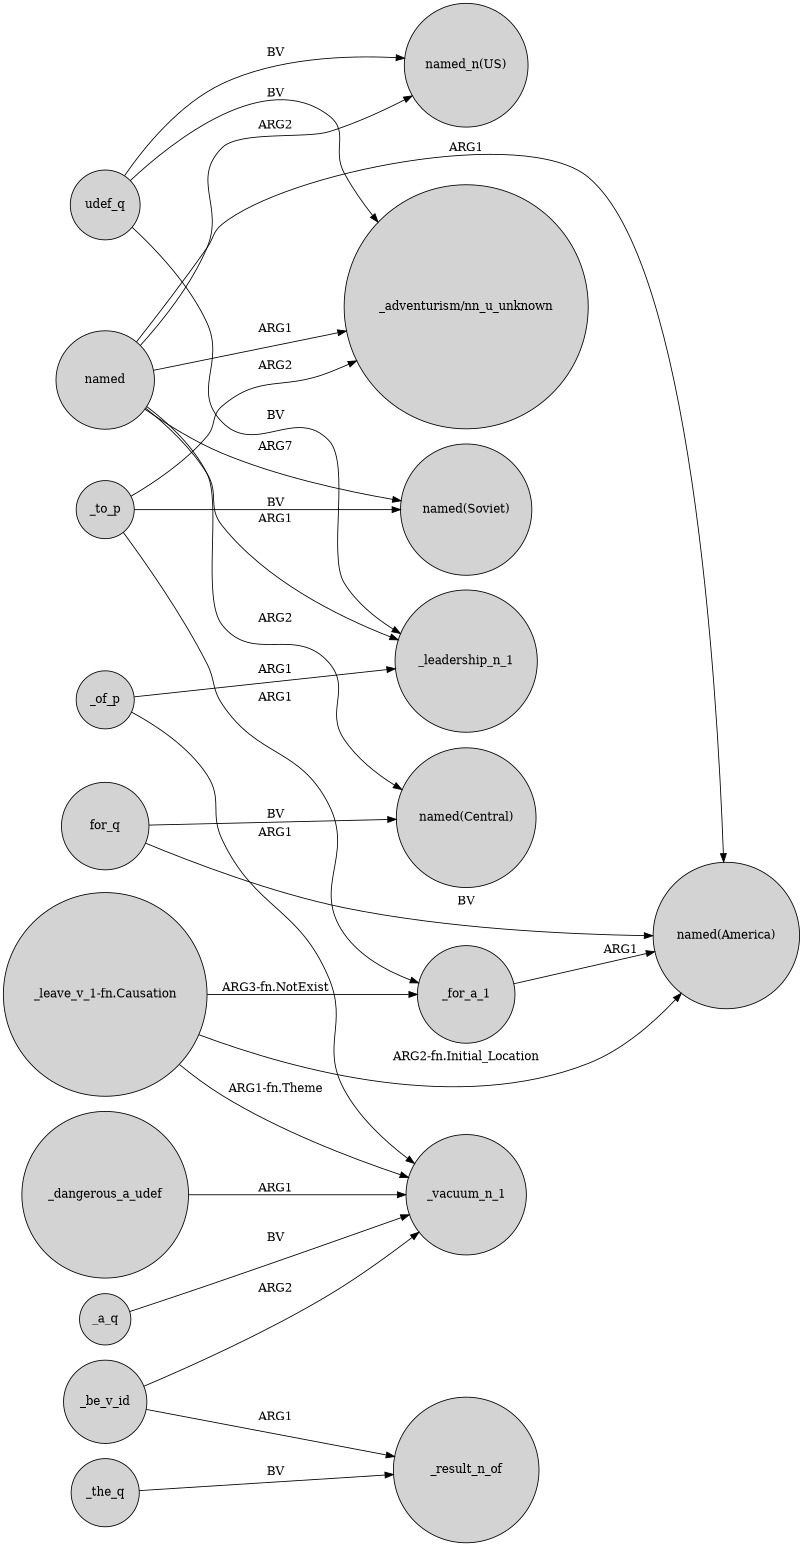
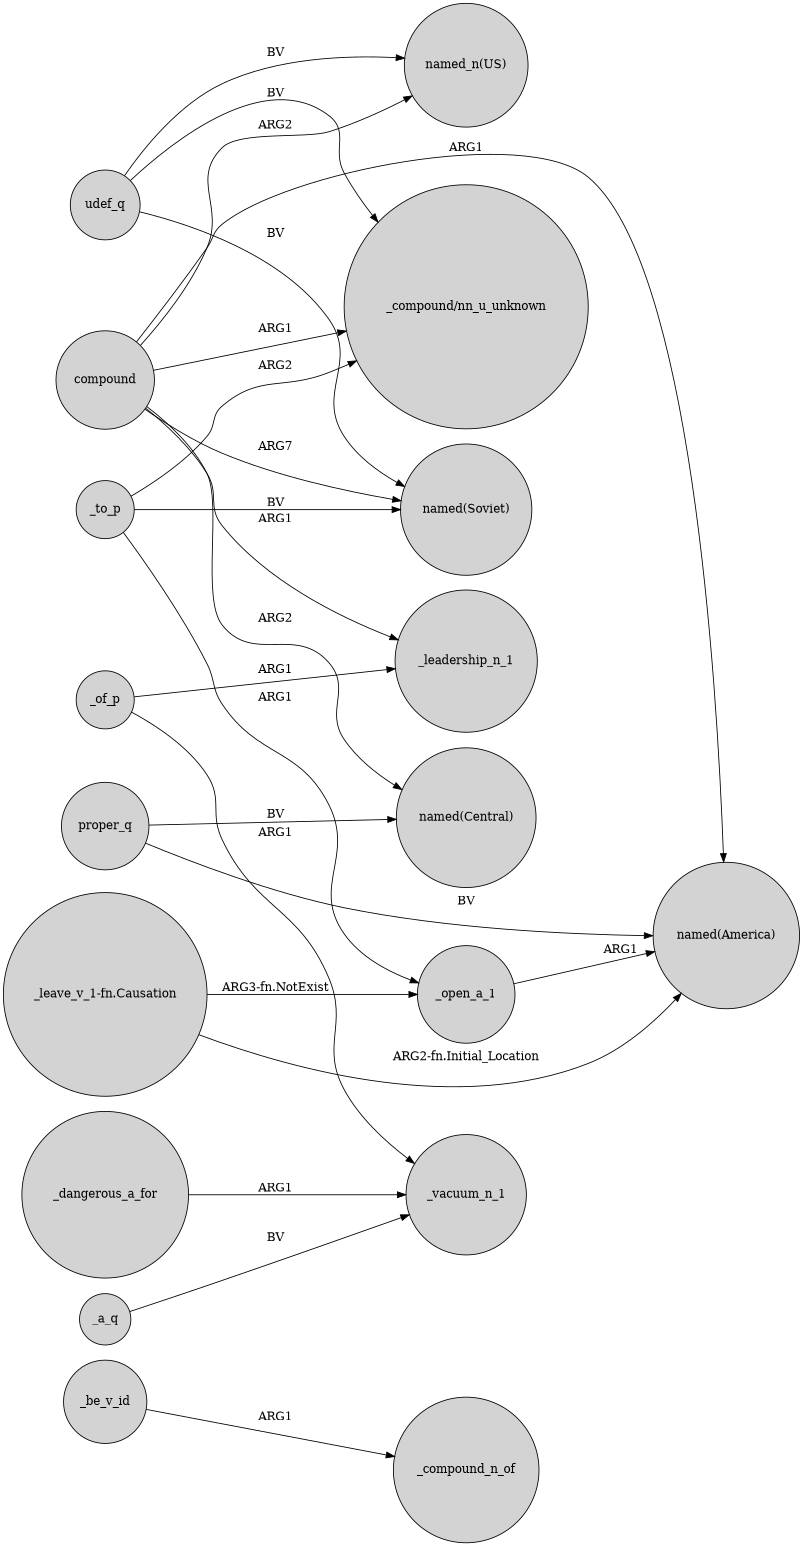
(466, 307) -> (466, 307)
(105, 380) -> (105, 380)
(269, 432) -> (320, 308)
(105, 826) -> (105, 826)
(466, 994) -> (466, 994)
(285, 1129) -> none
(105, 1195) -> (105, 1195)
(283, 1321) -> none
(466, 1470) -> (466, 1470)
(105, 1493) -> none
